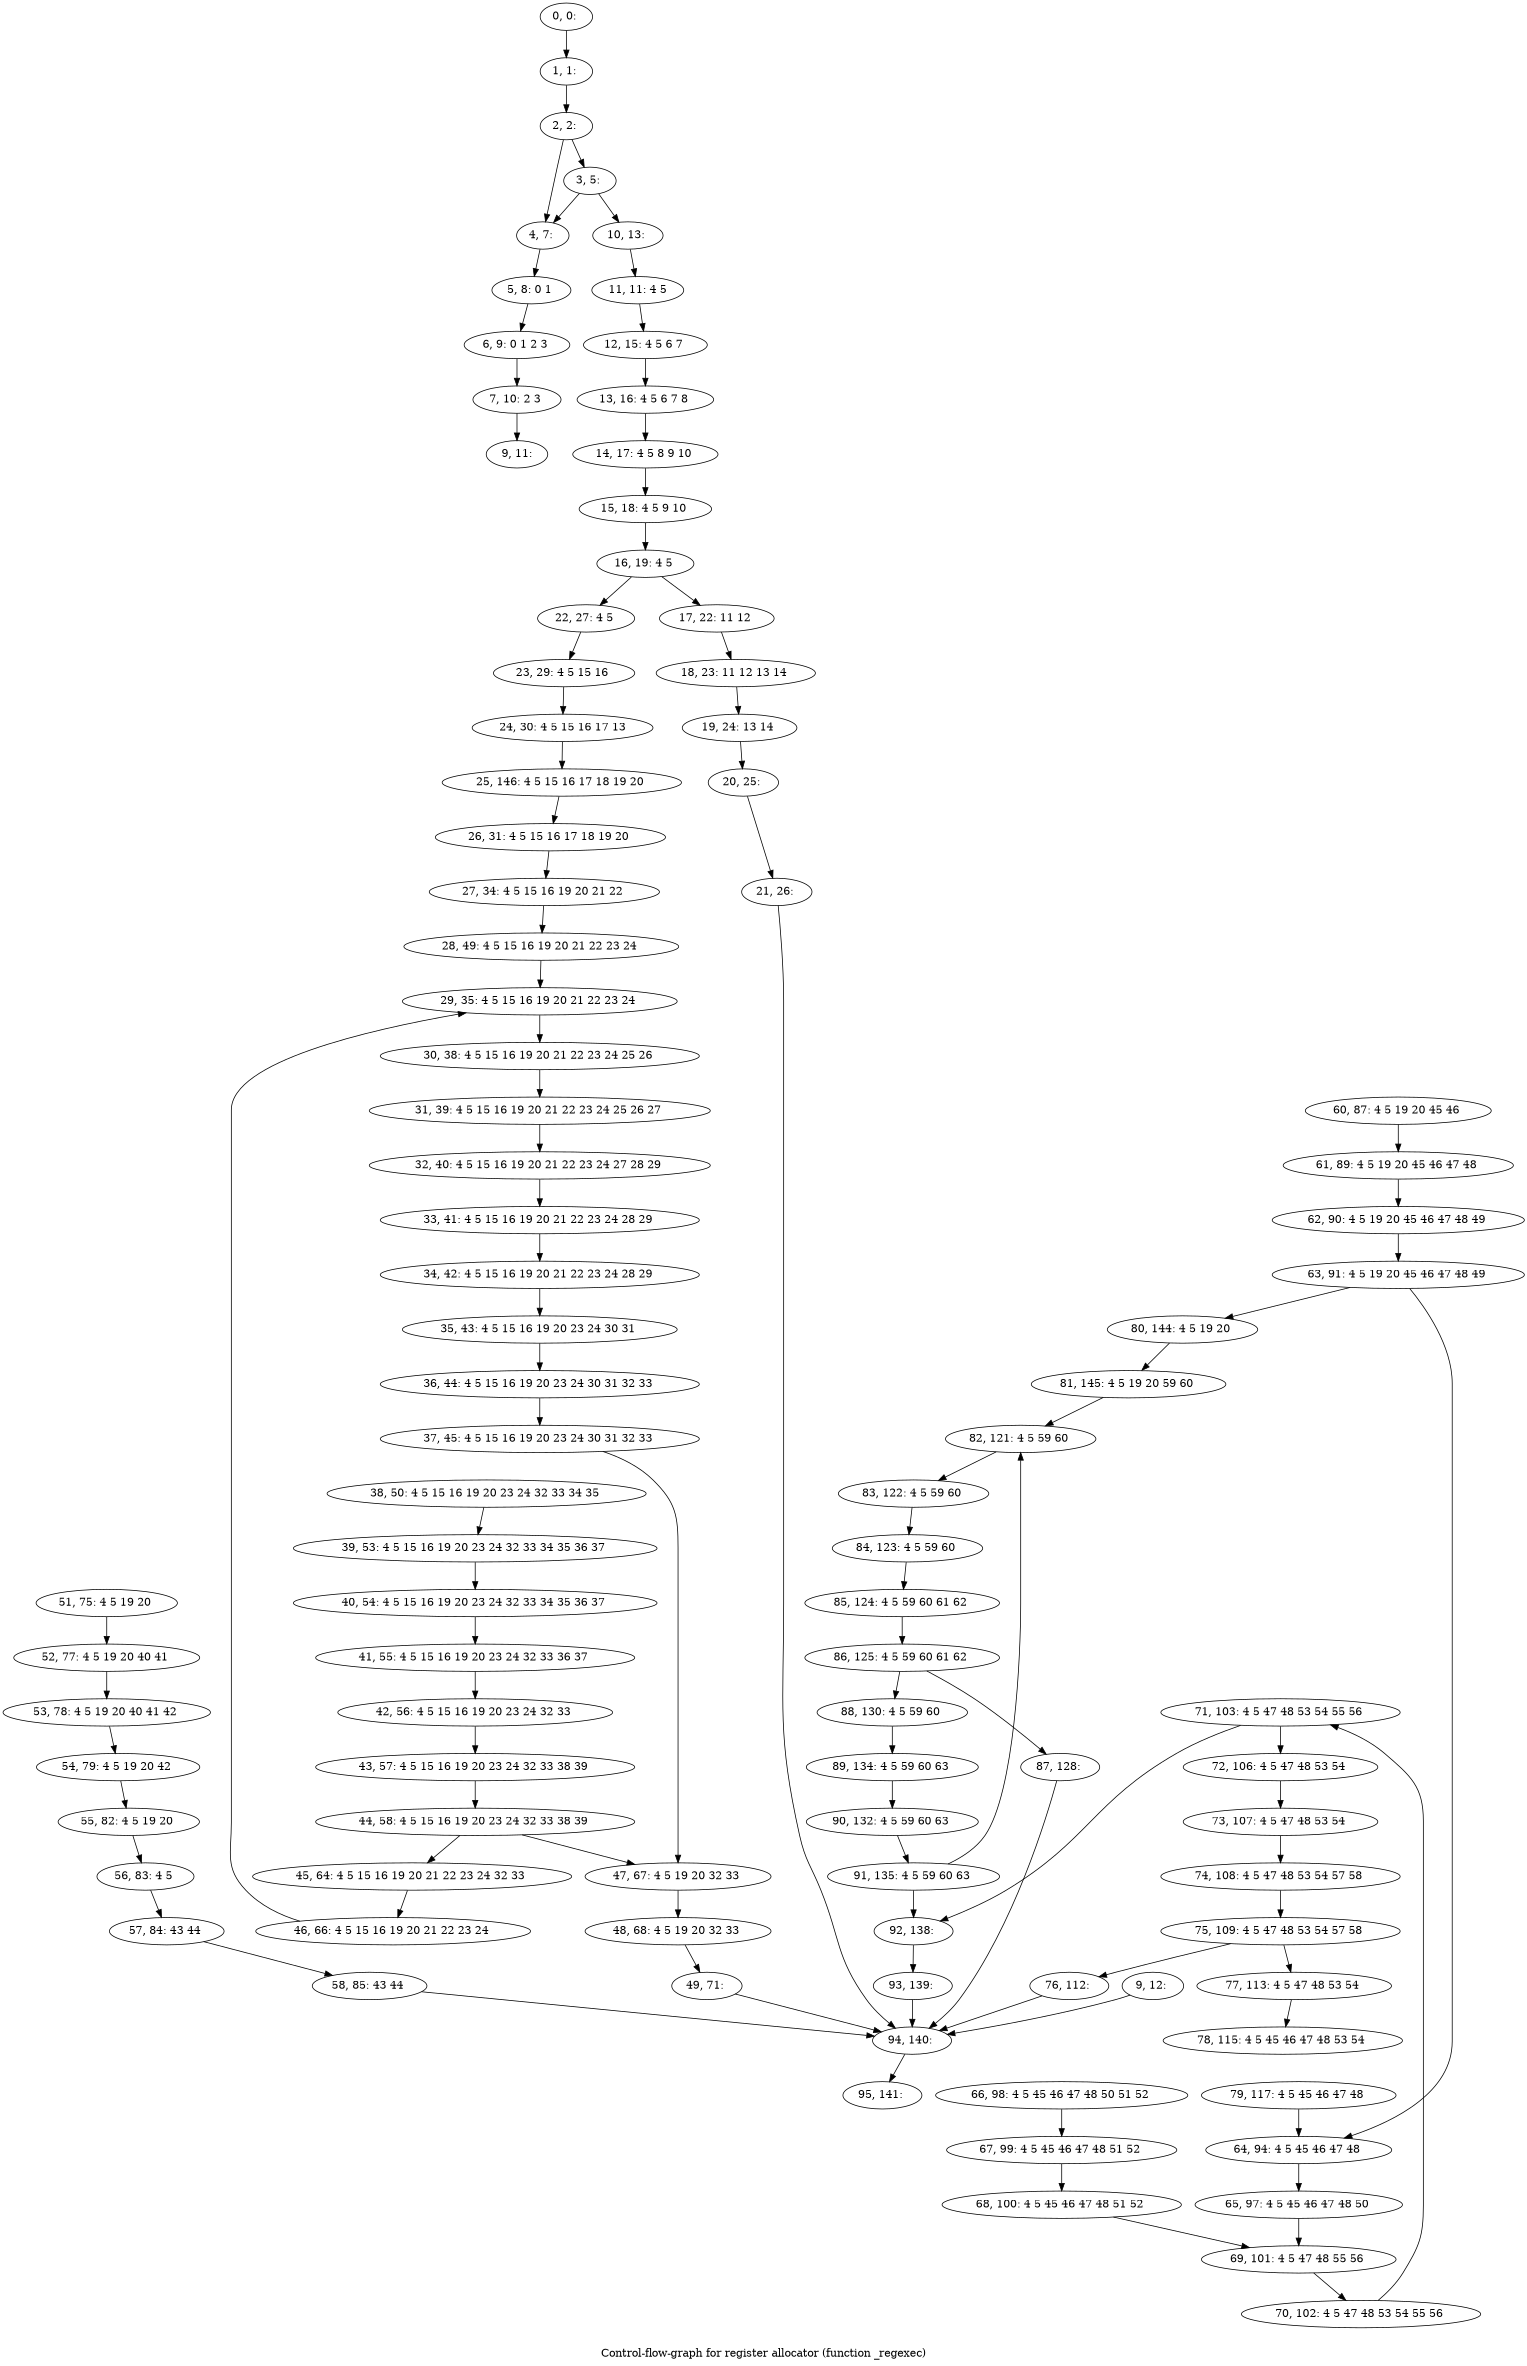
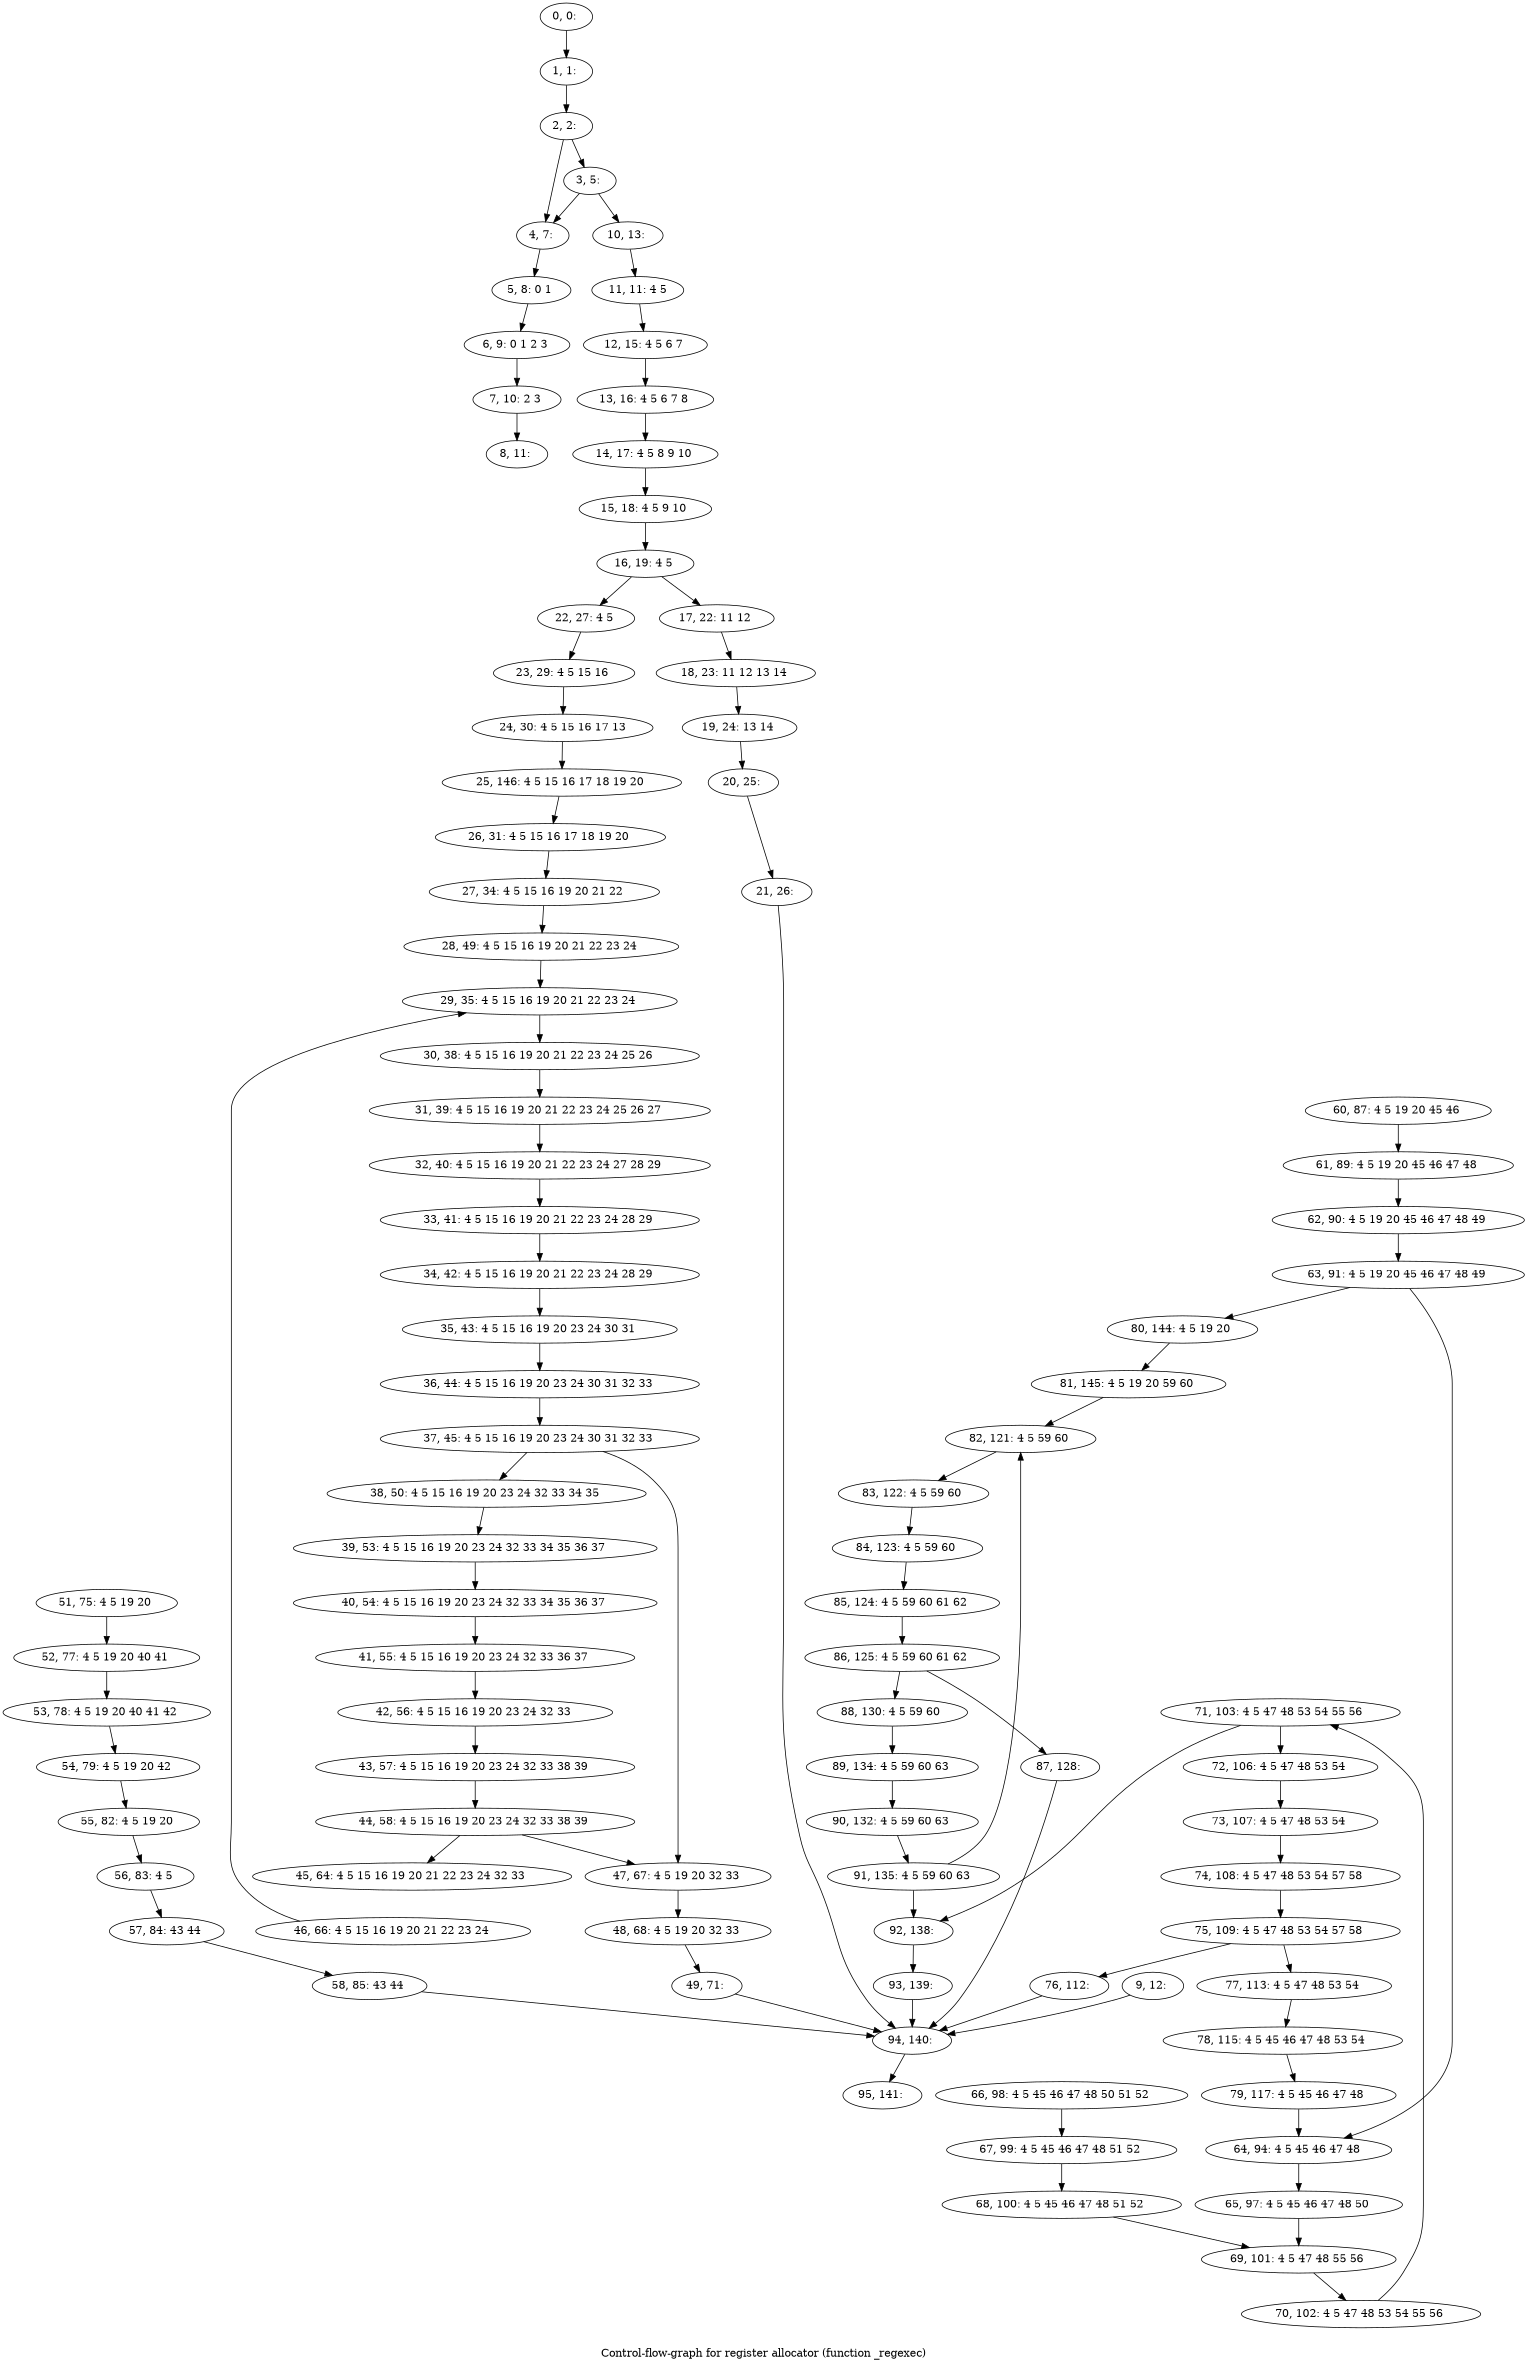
(517, 454) -> (517, 454)
none -> (516, 1463)
(404, 1900) -> none
none -> (1290, 2064)
